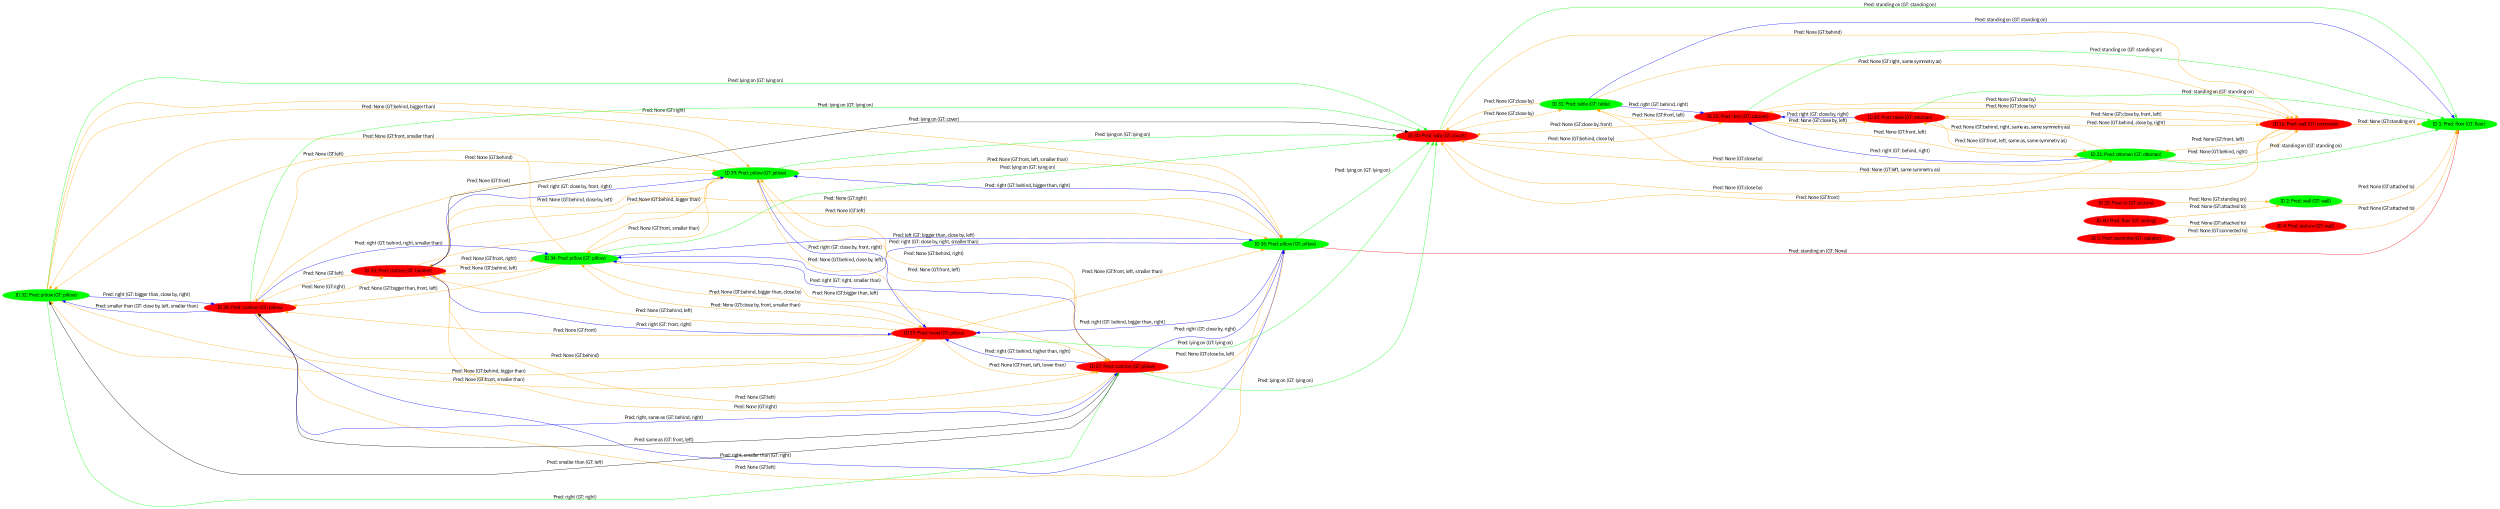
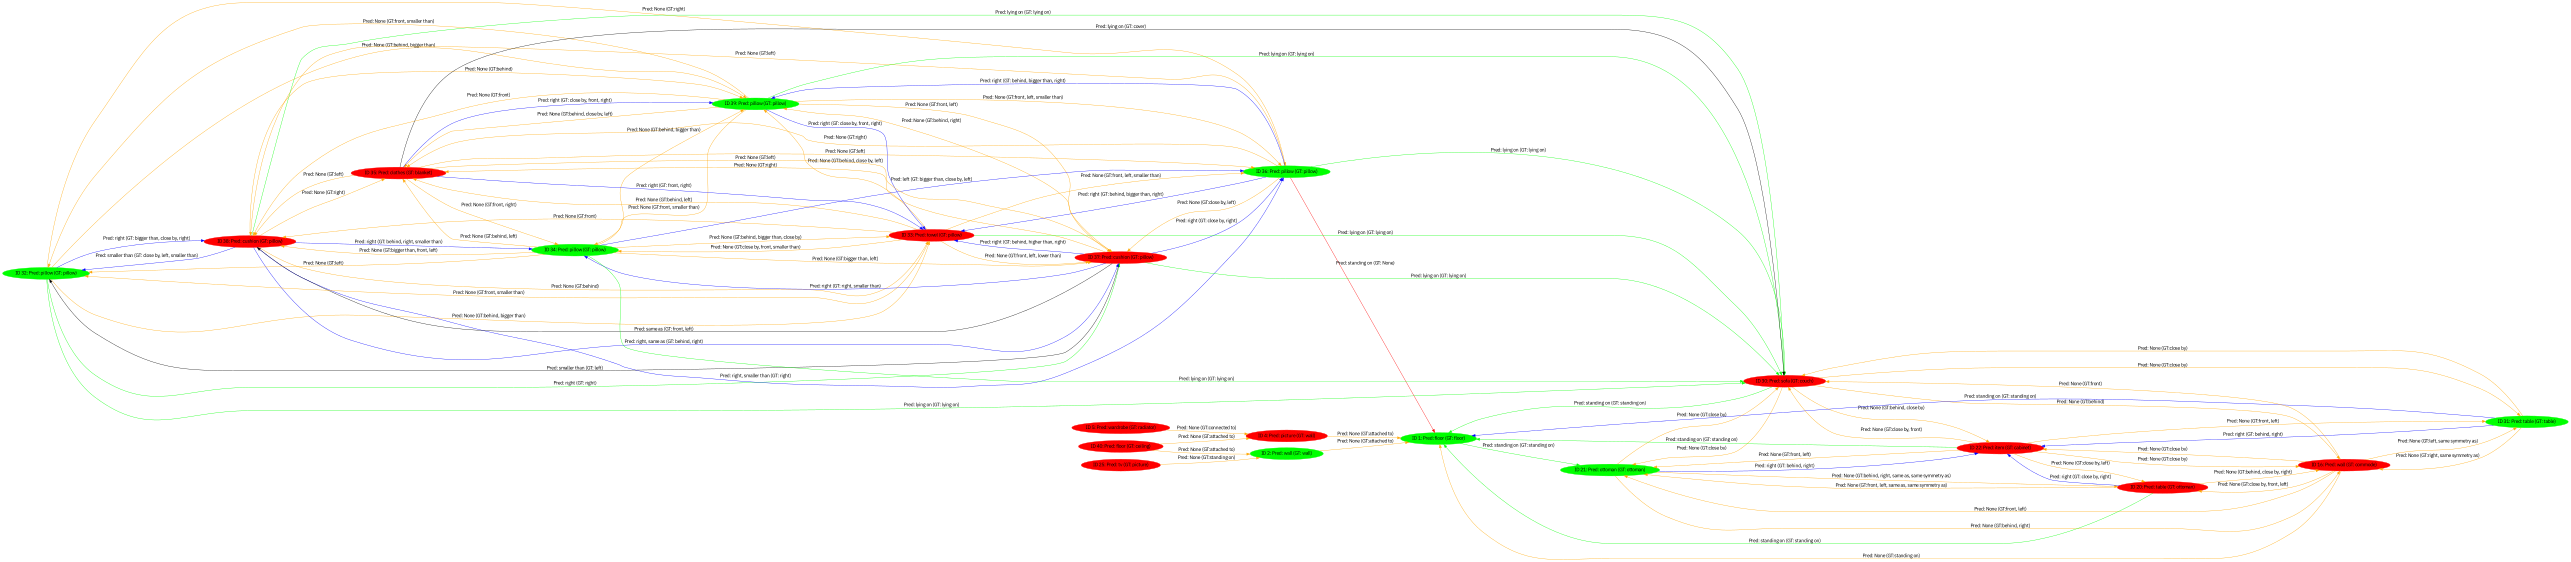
(2296, 157) -> (1518, 455)
(922, 247) -> none
